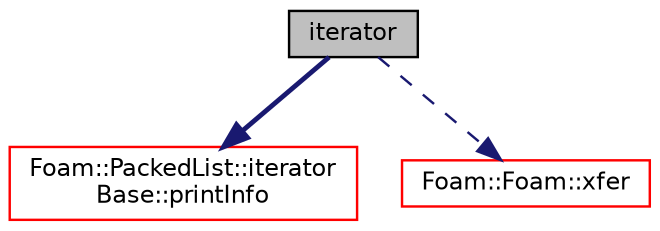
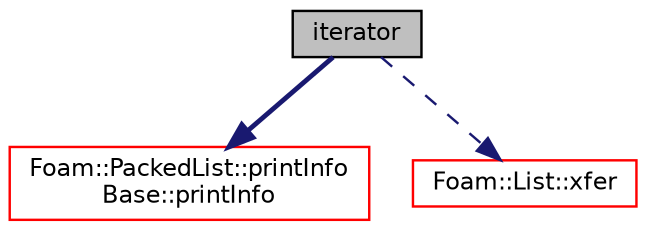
(183, 183) -> (189, 183)
(526, 183) -> (525, 183)
